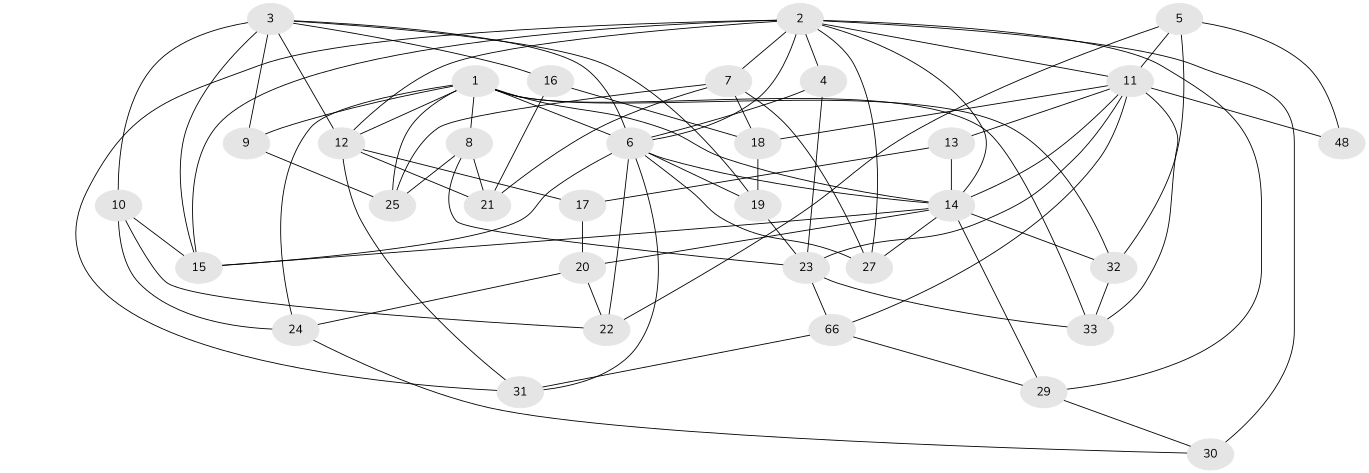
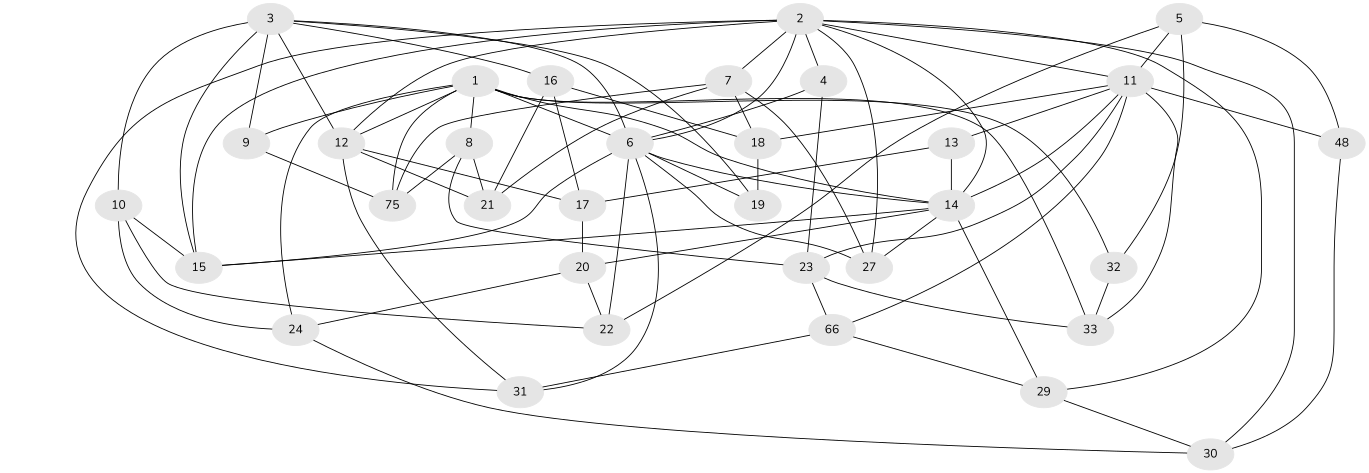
none -> (565, 139)
(392, 206) -> (392, 206)
(782, 237) -> none
(1033, 237) -> none
none -> (1334, 330)
